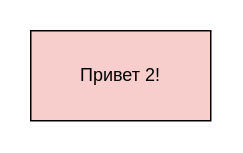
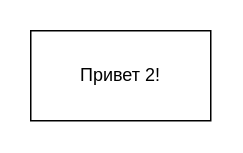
(121, 76) -> (121, 76)
